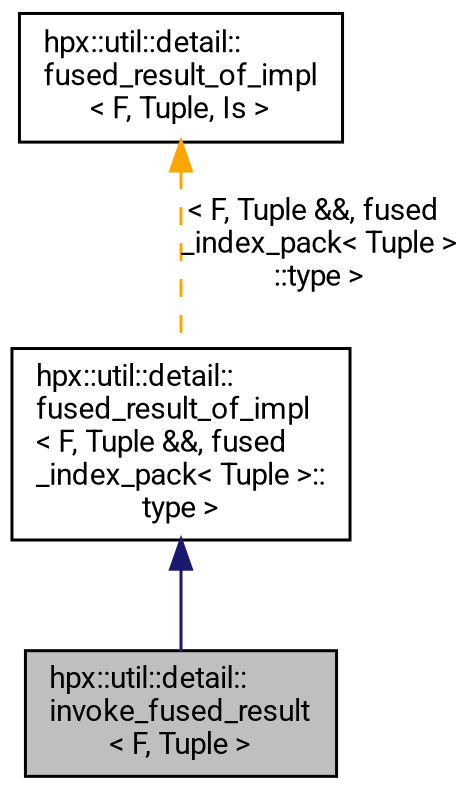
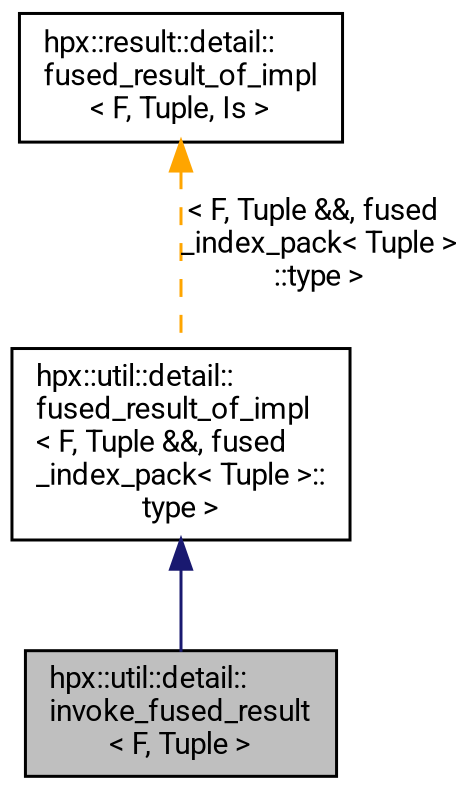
(181, 78) -> (181, 78)
